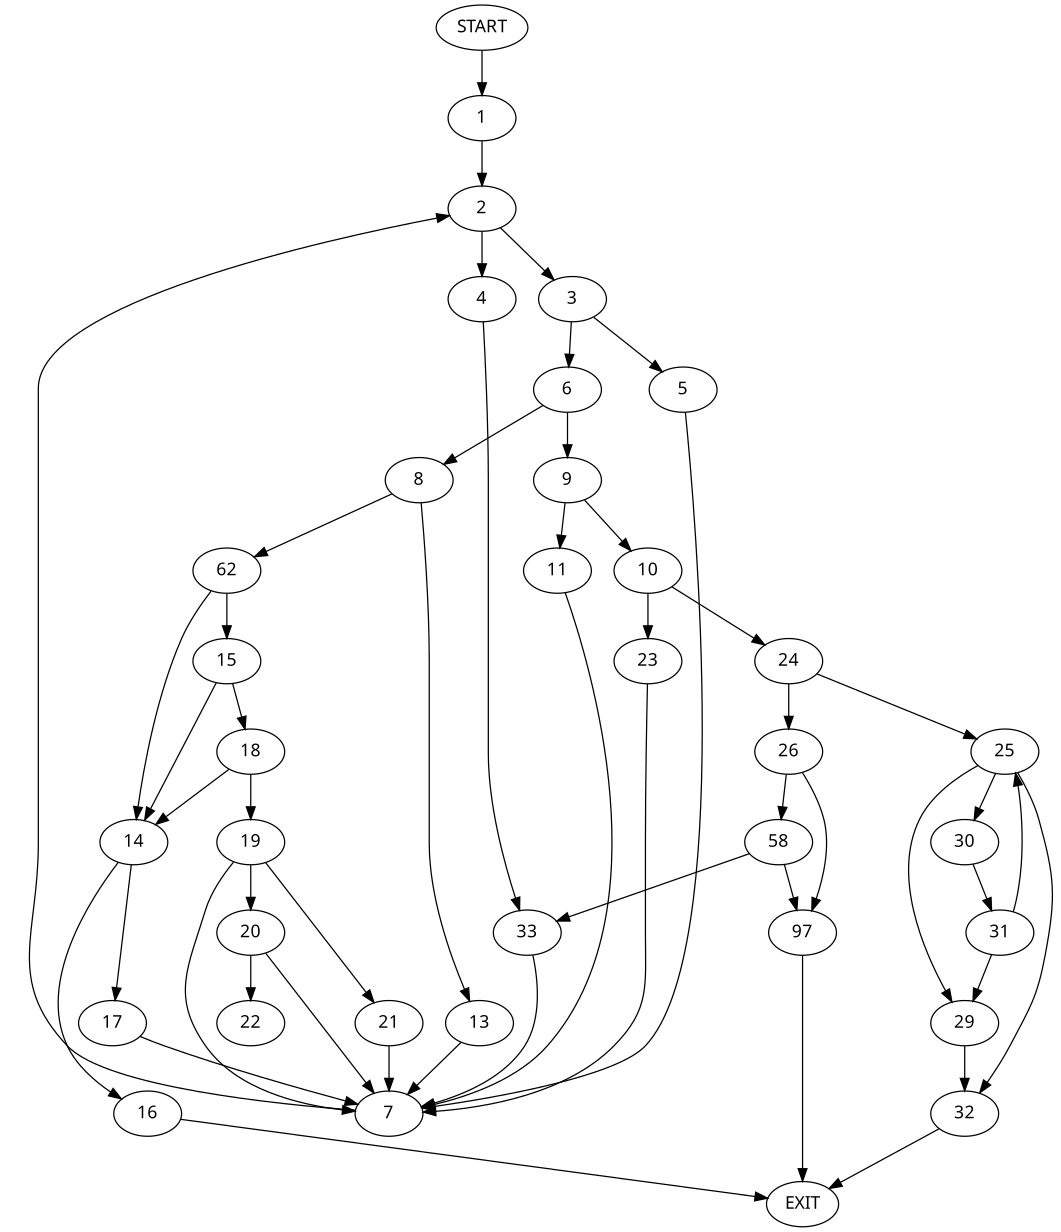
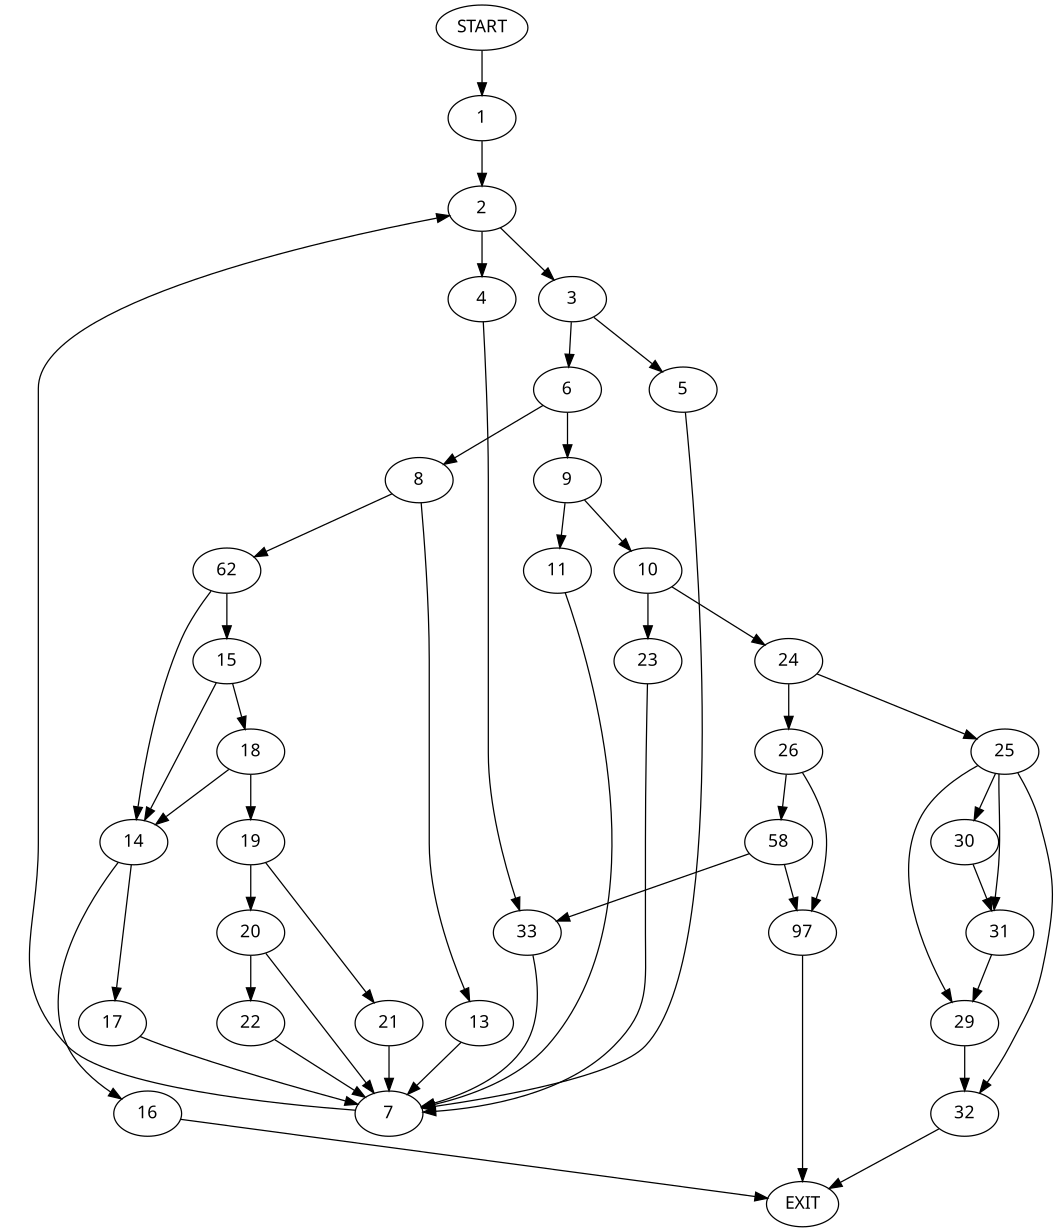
(1022, 849) -> (1000, 836)
(194, 1027) -> (315, 1065)
